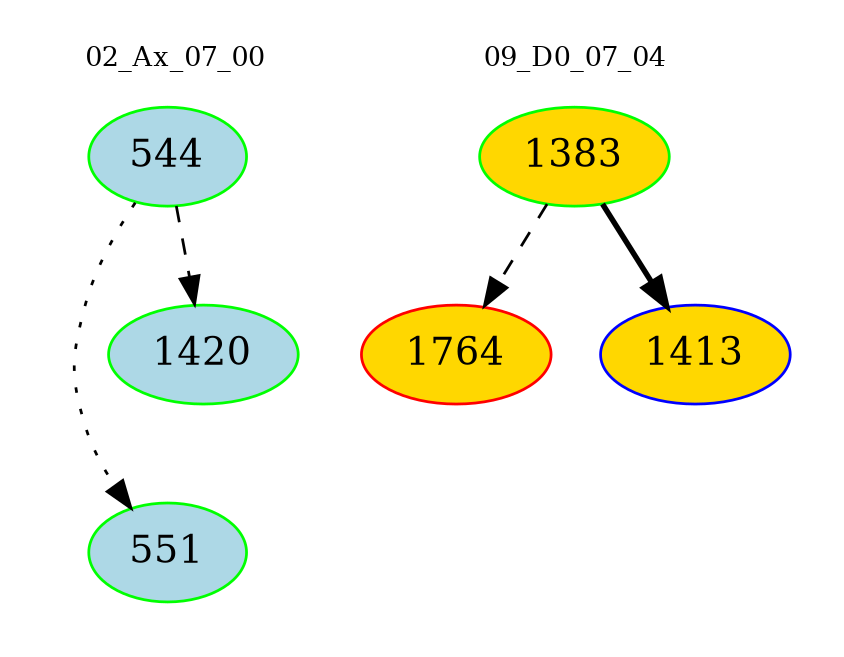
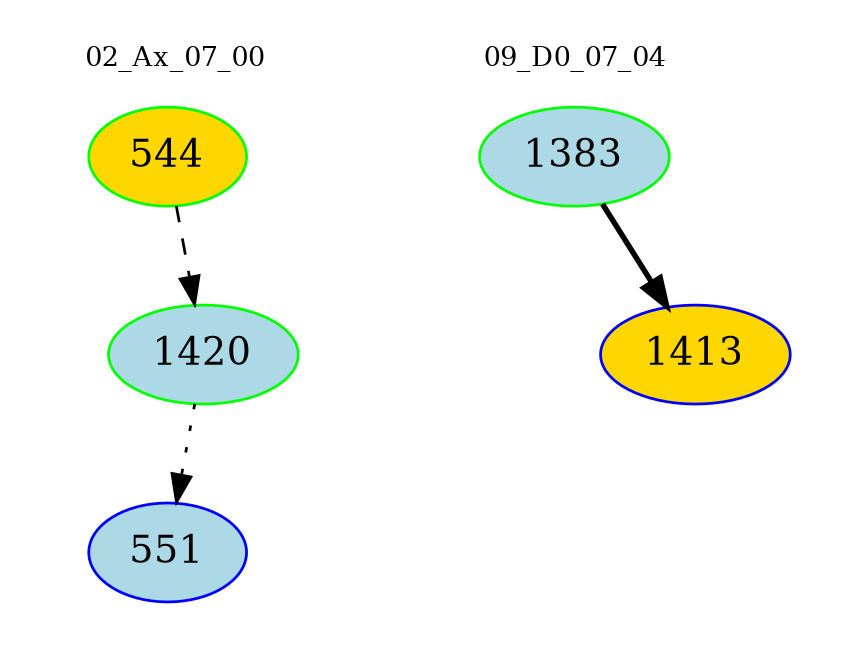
(168, 157) -> (168, 157)
(574, 157) -> (574, 157)
(77, 342) -> (188, 439)
(456, 355) -> none
(168, 552) -> (168, 552)
